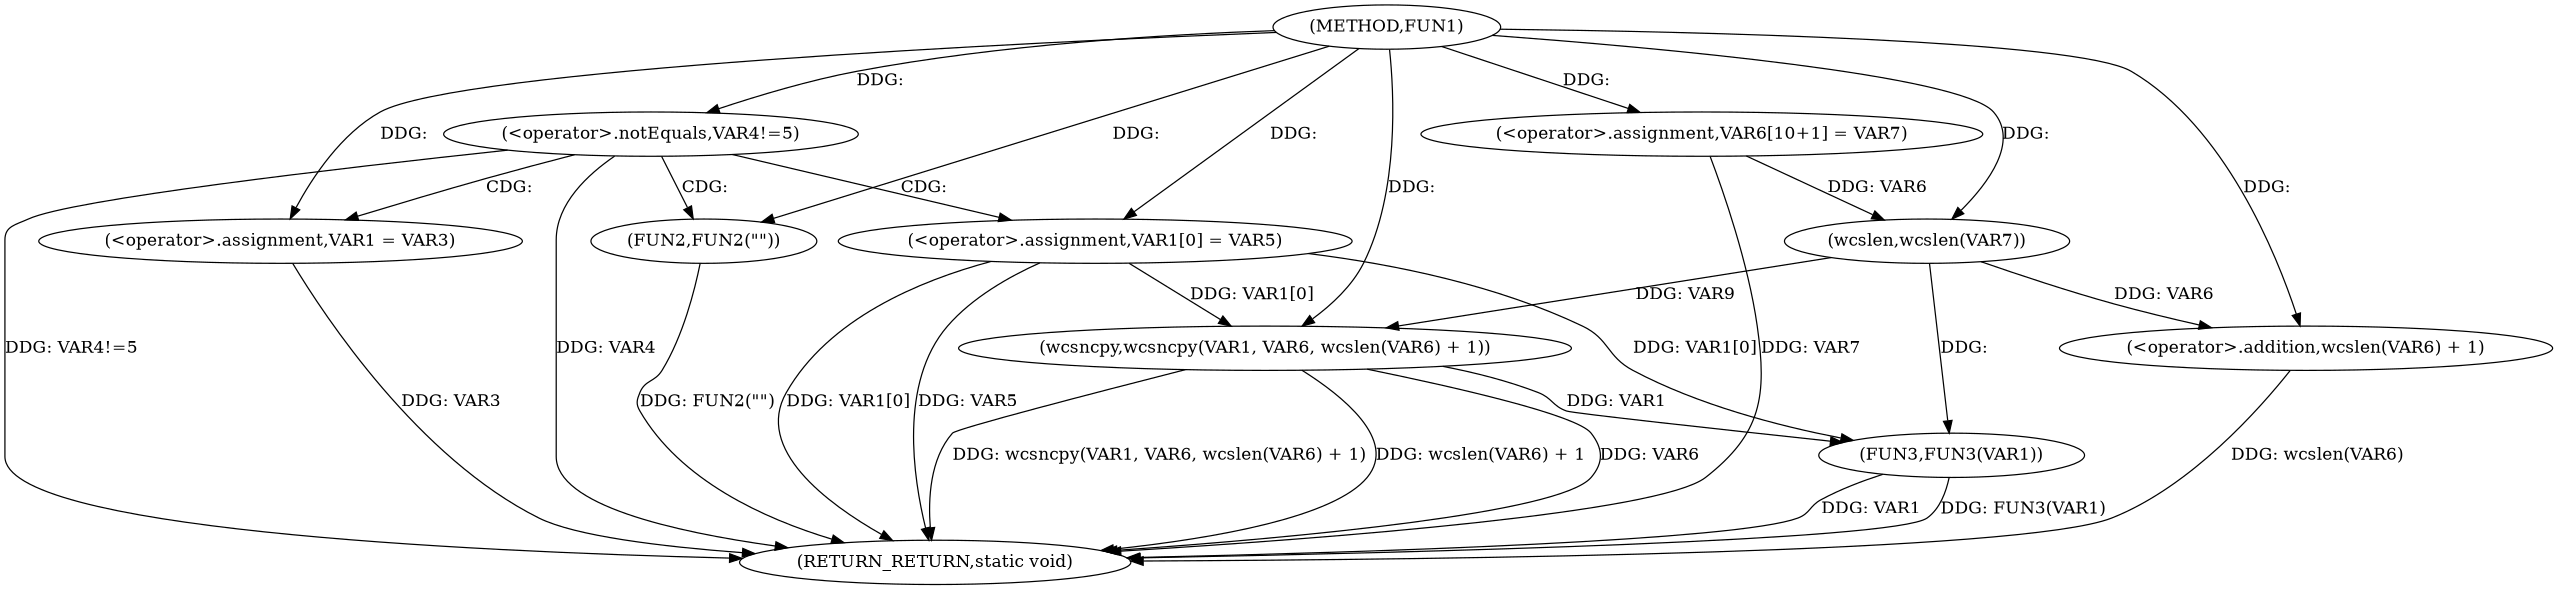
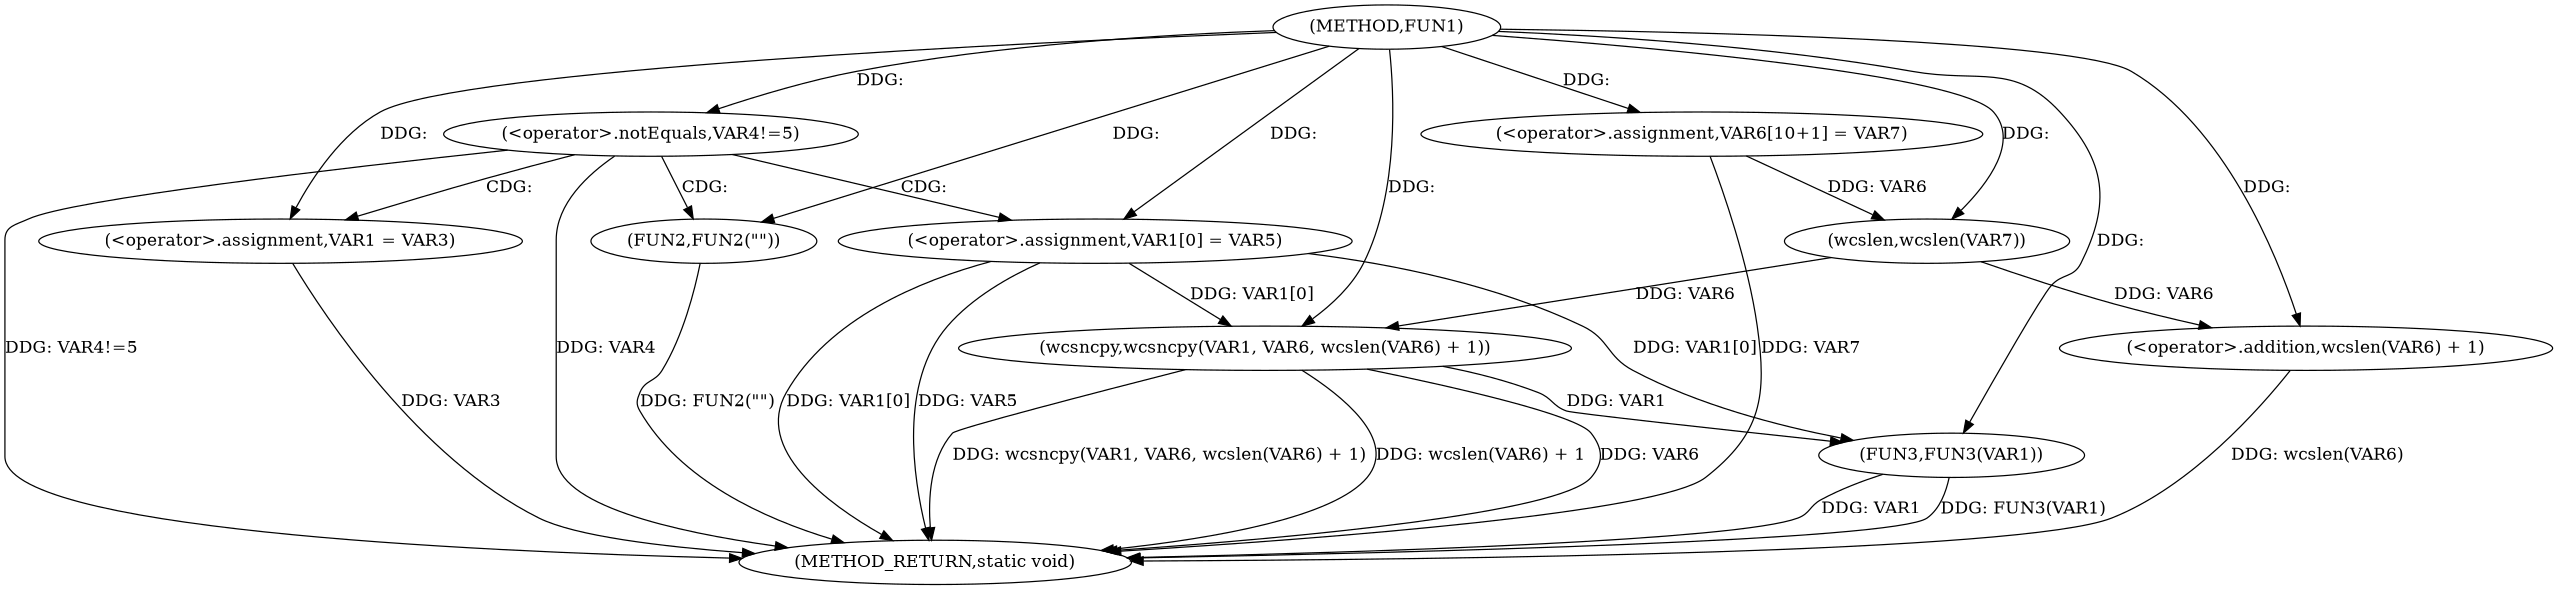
(1686, 295) -> (1686, 295)
(1939, 342) -> (1965, 76)
(935, 562) -> (935, 562)
